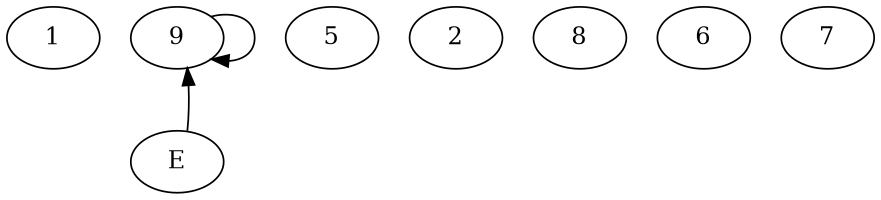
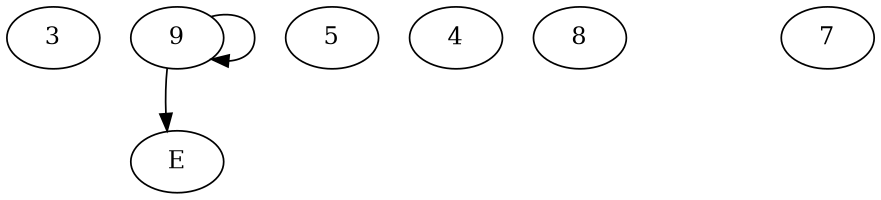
(53, 38) -> (53, 38)
(456, 38) -> (456, 38)
(704, 38) -> none
(189, 108) -> (166, 91)
